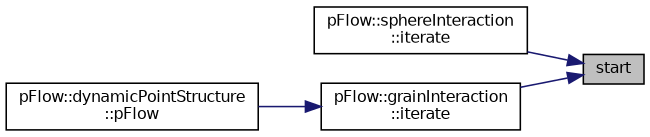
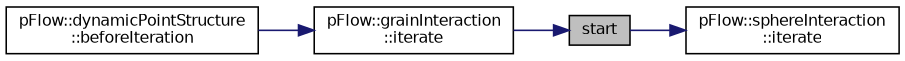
(548, 56) -> (650, 30)
(132, 107) -> (132, 30)
